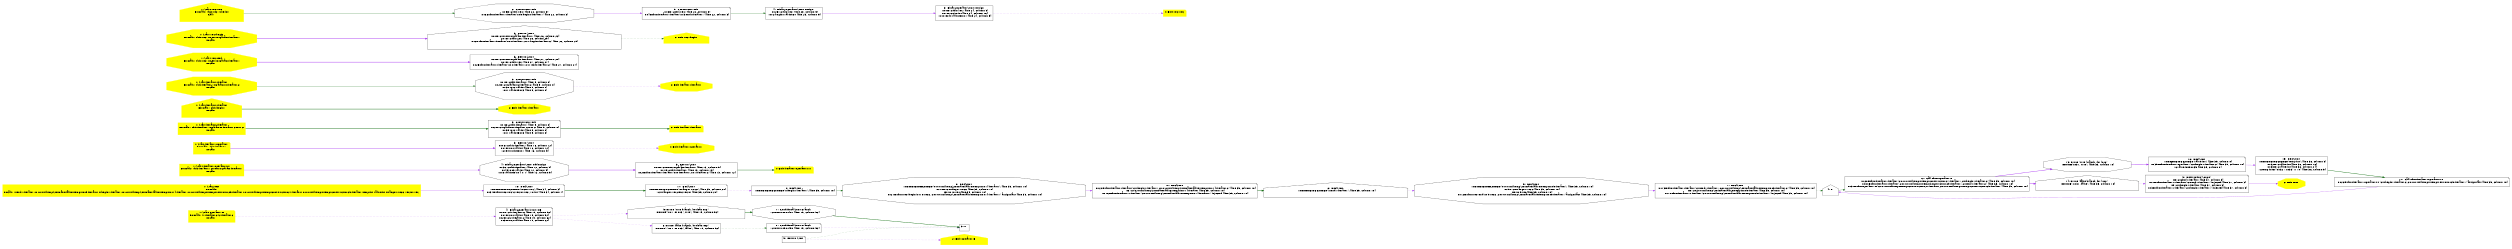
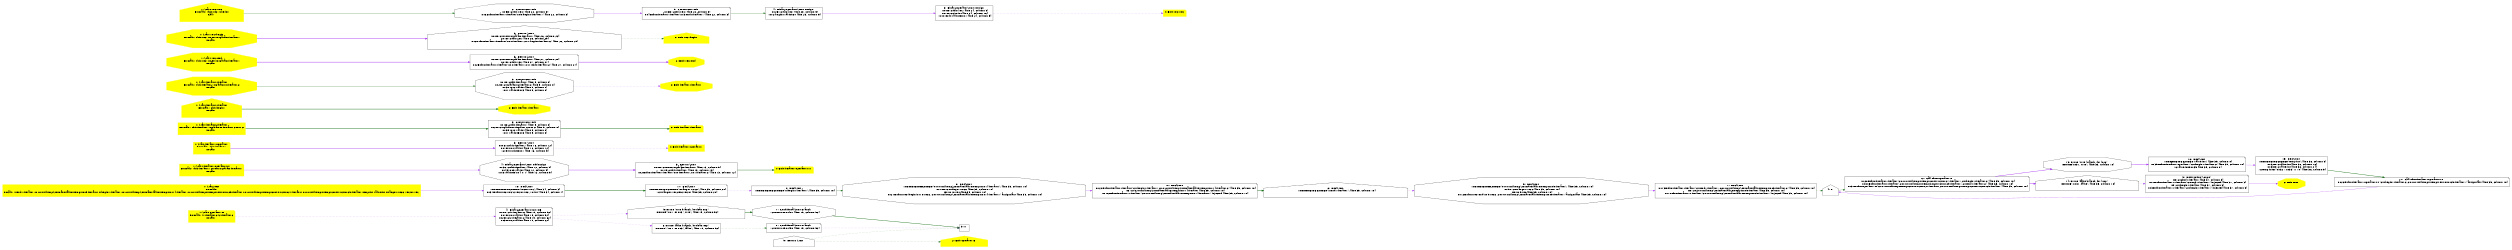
none -> (686, 62)
(686, 148) -> (686, 148)
(794, 240) -> (794, 242)
(872, 240) -> (877, 242)
